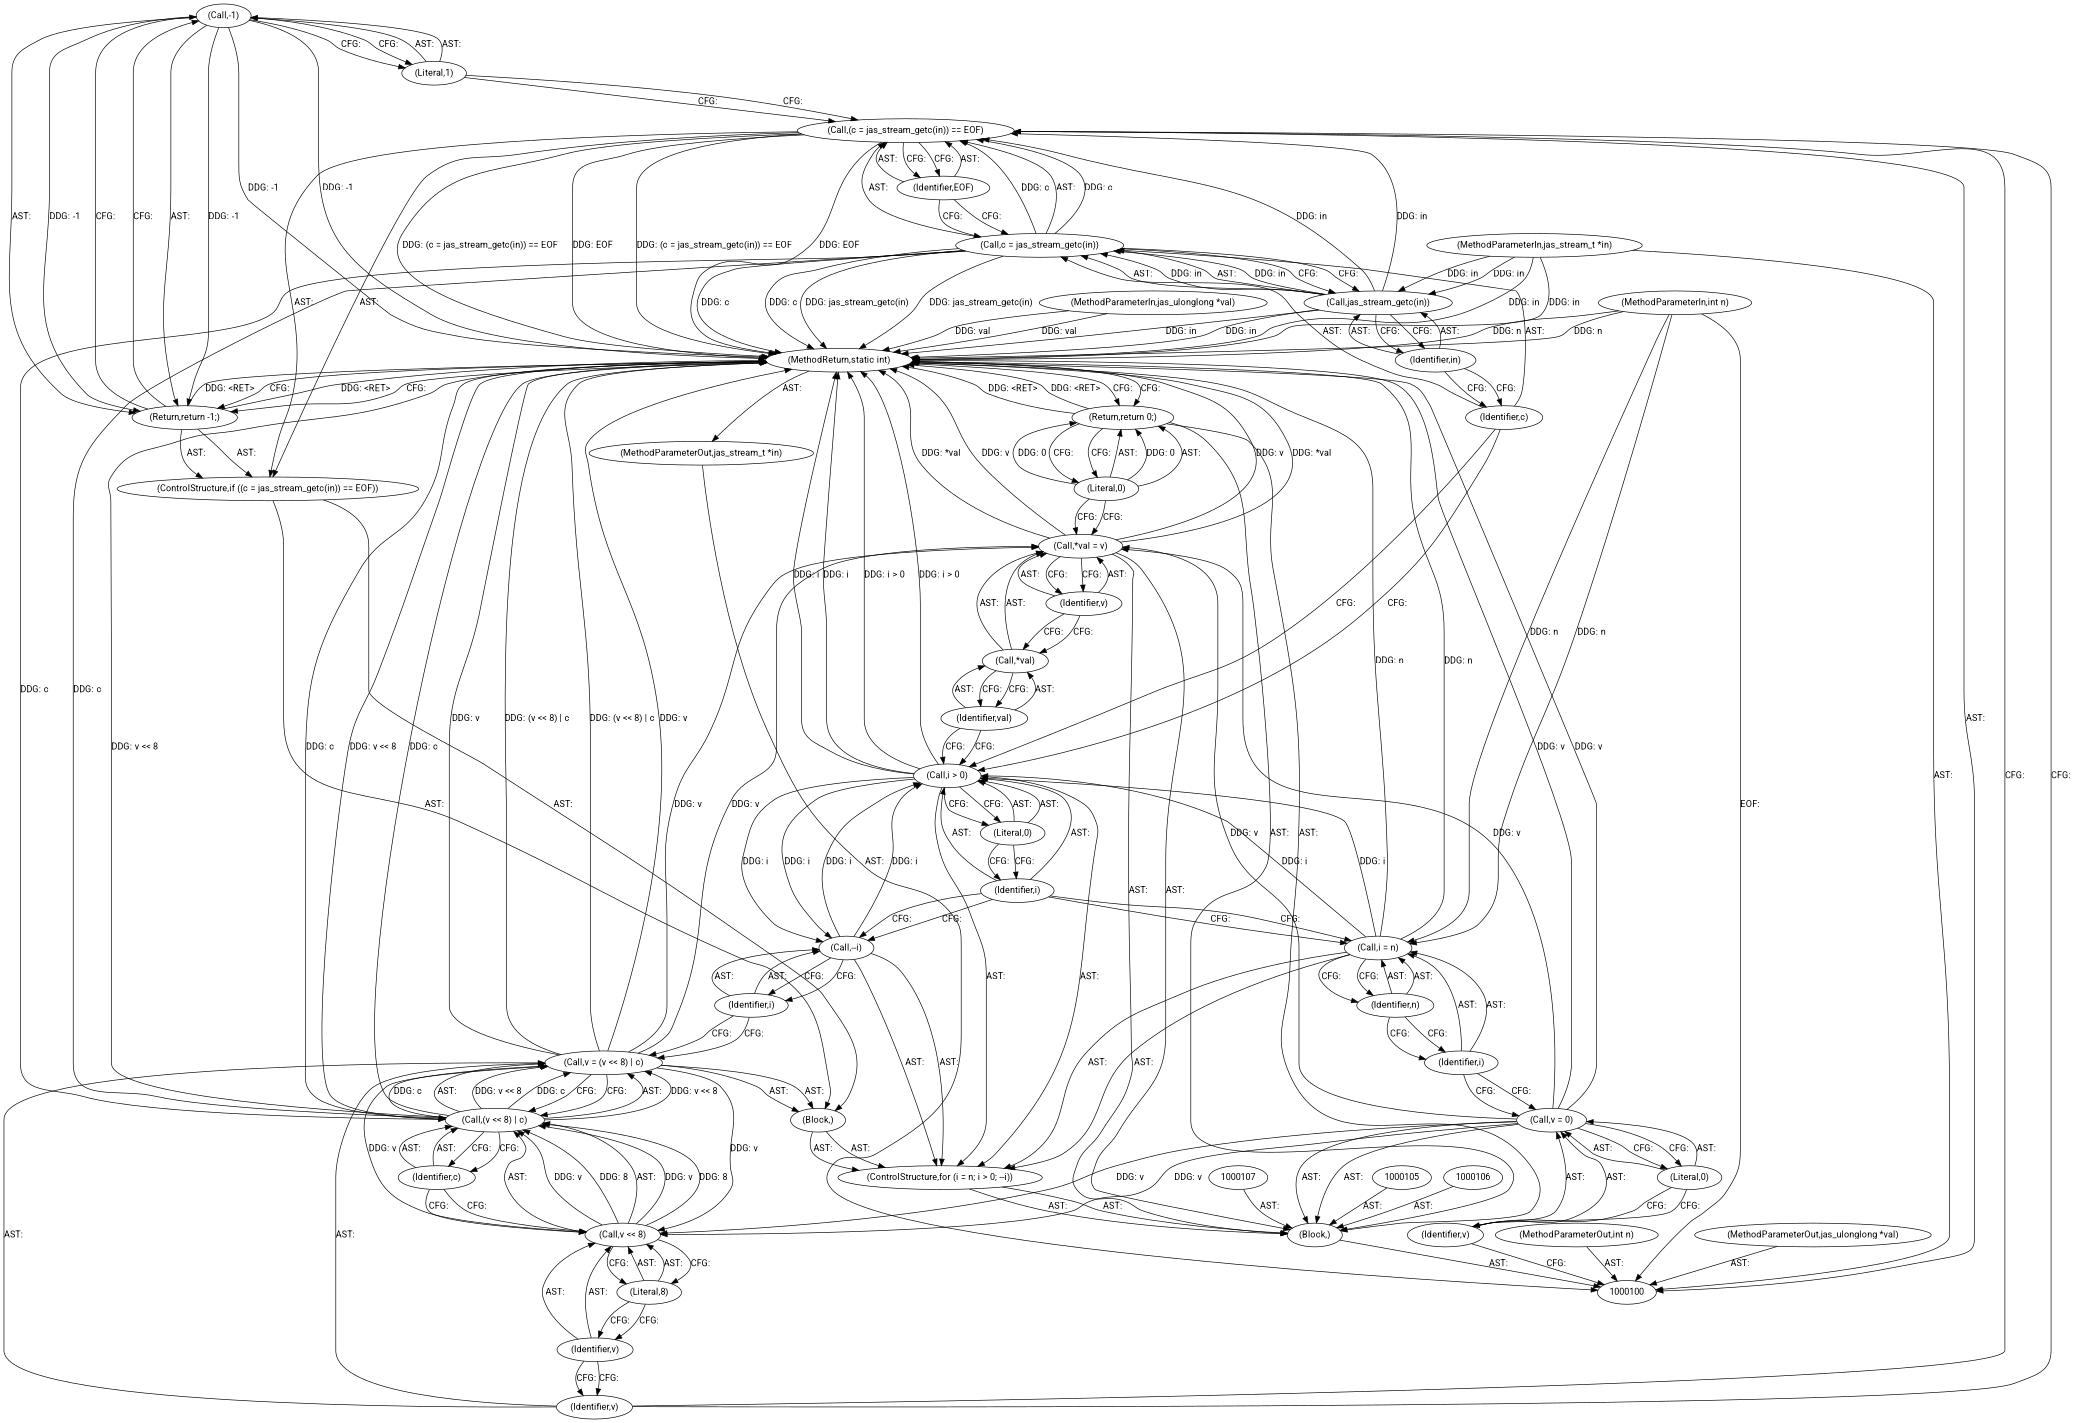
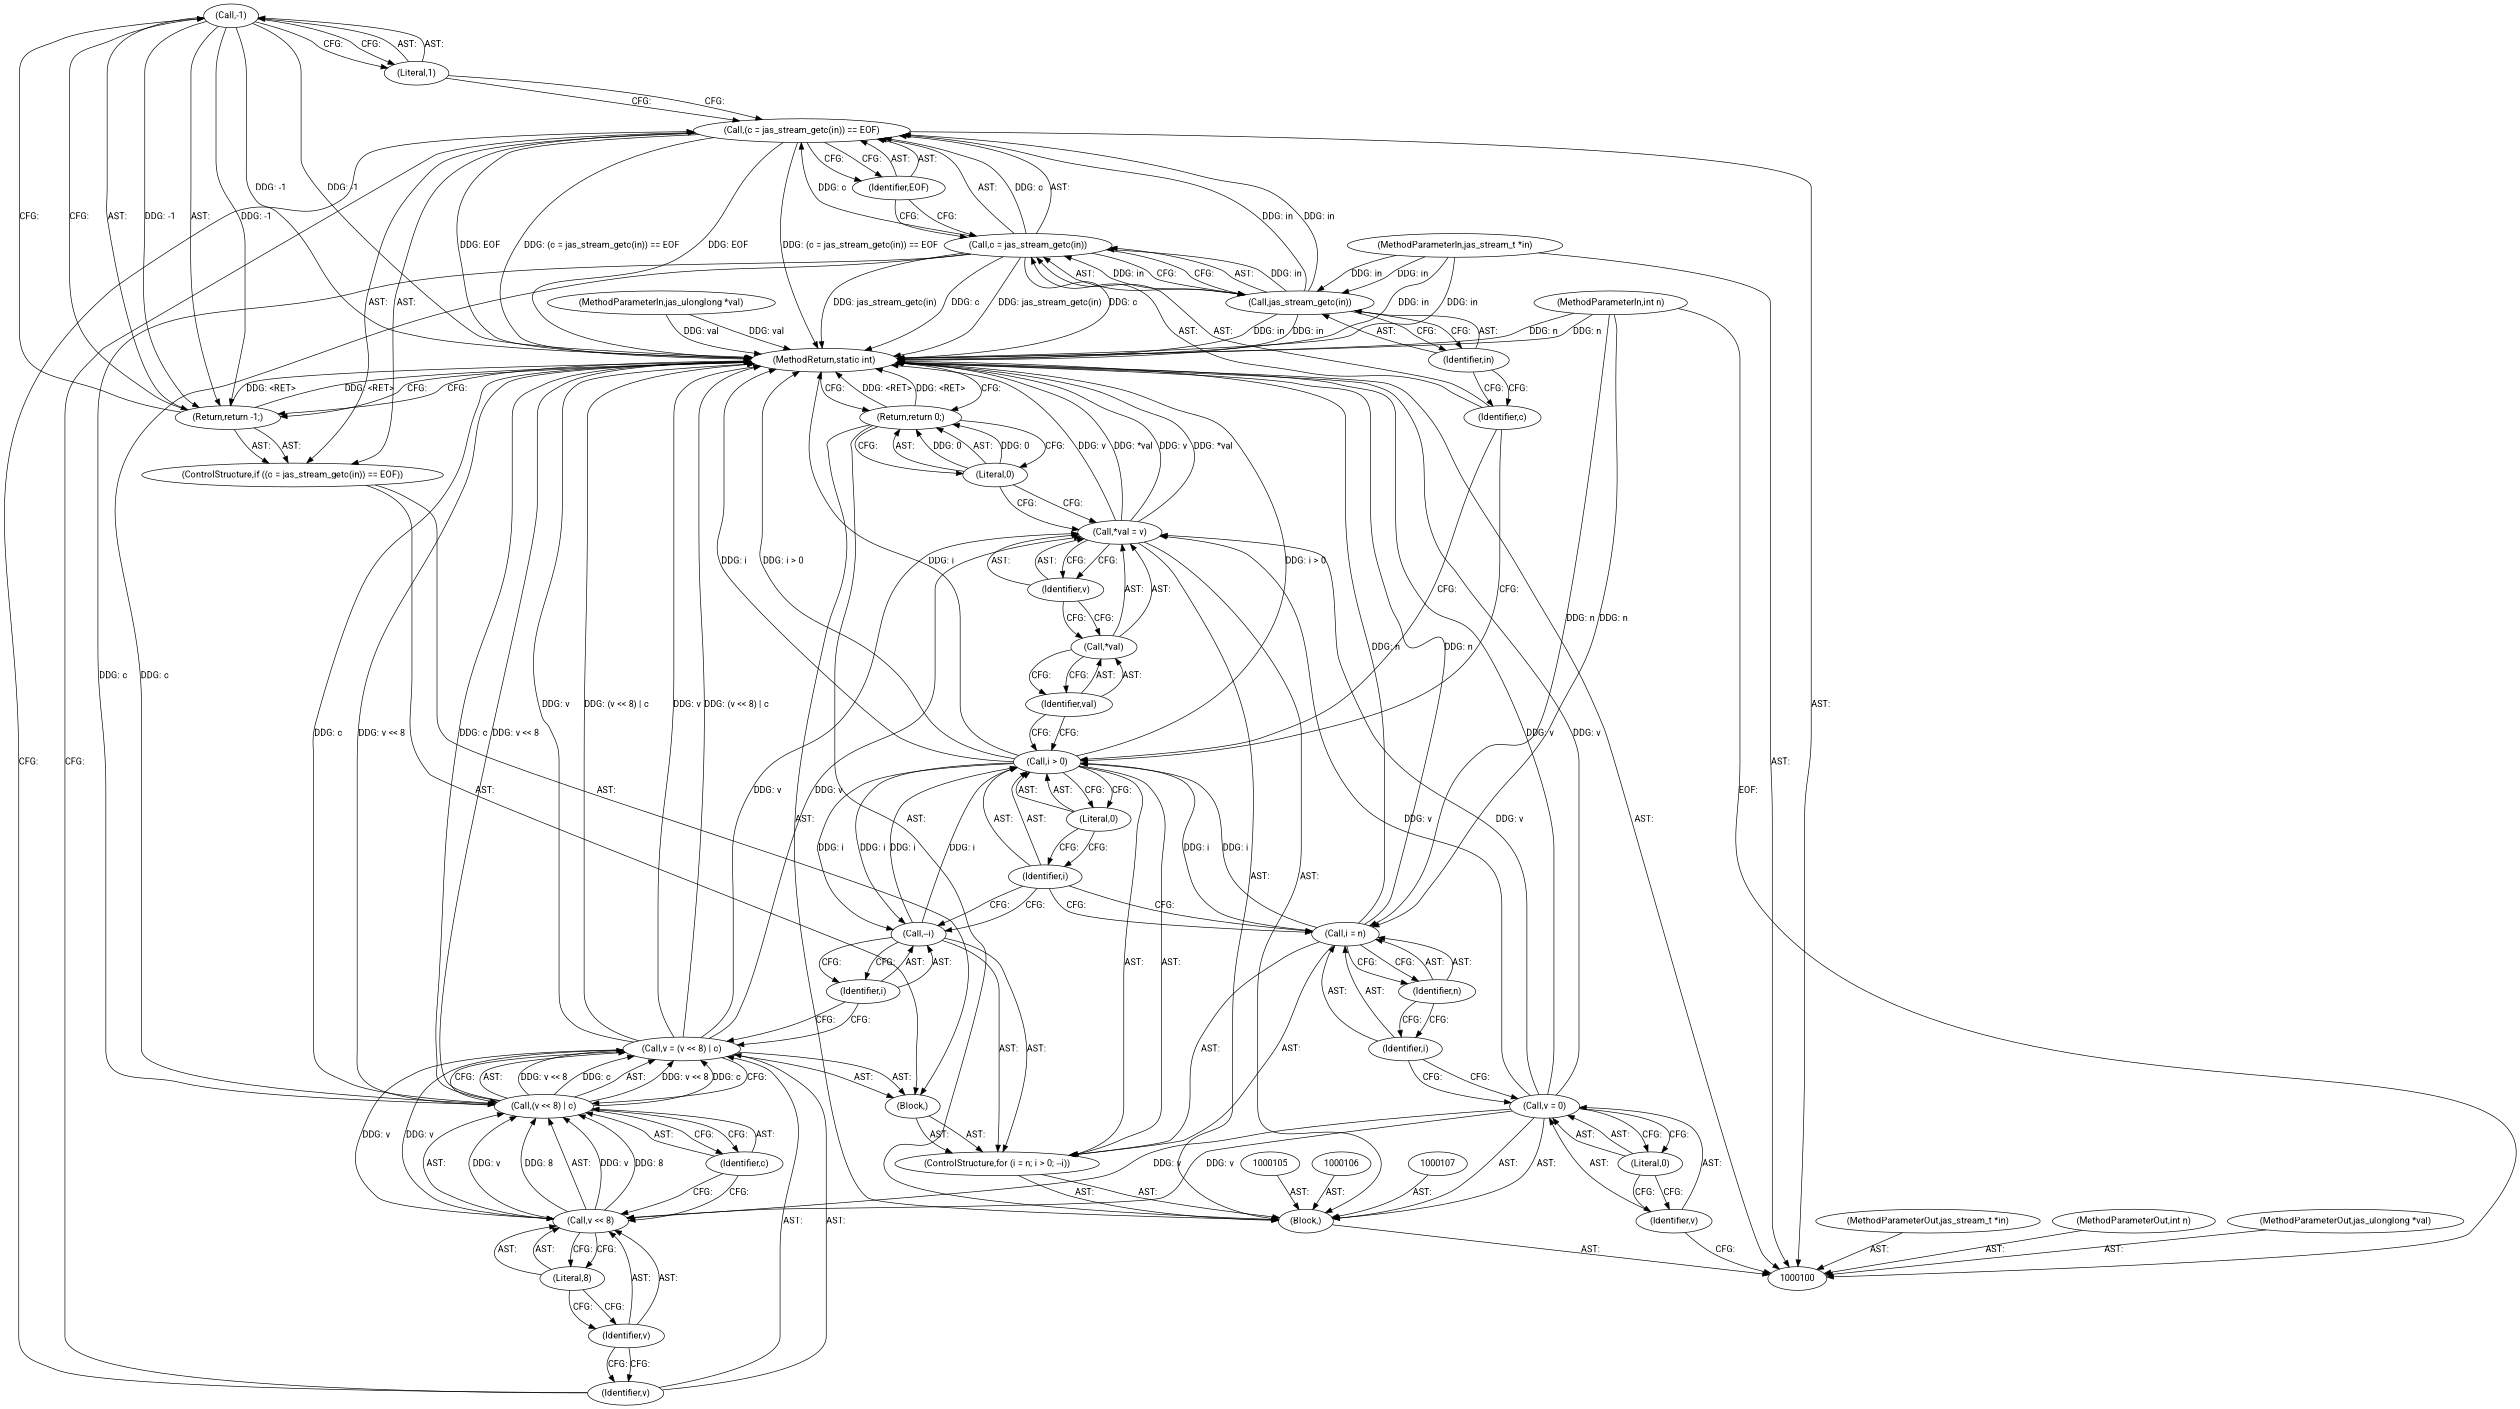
(760, 399) -> (1525, 579)
